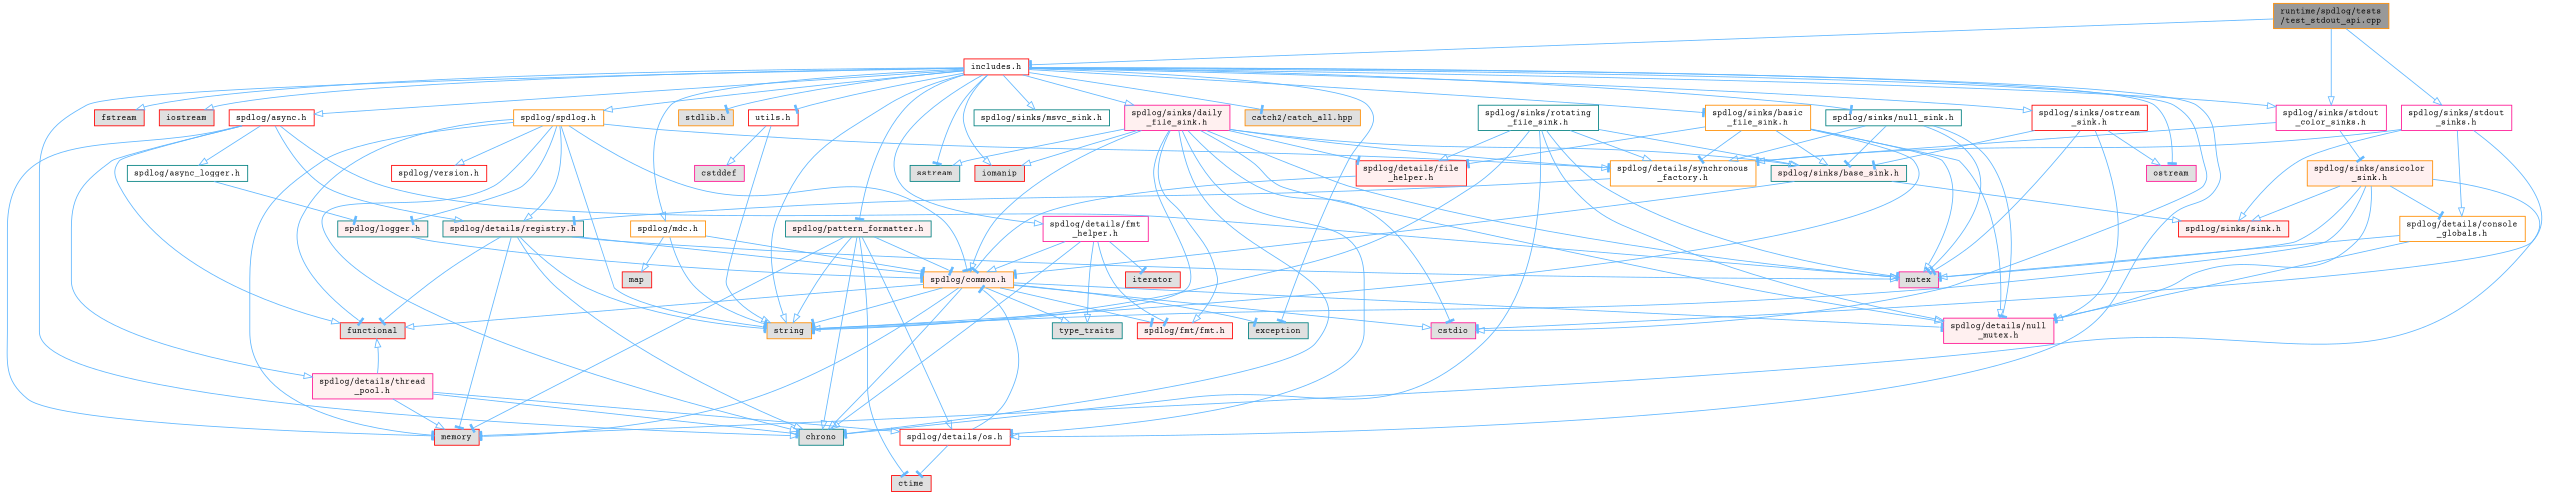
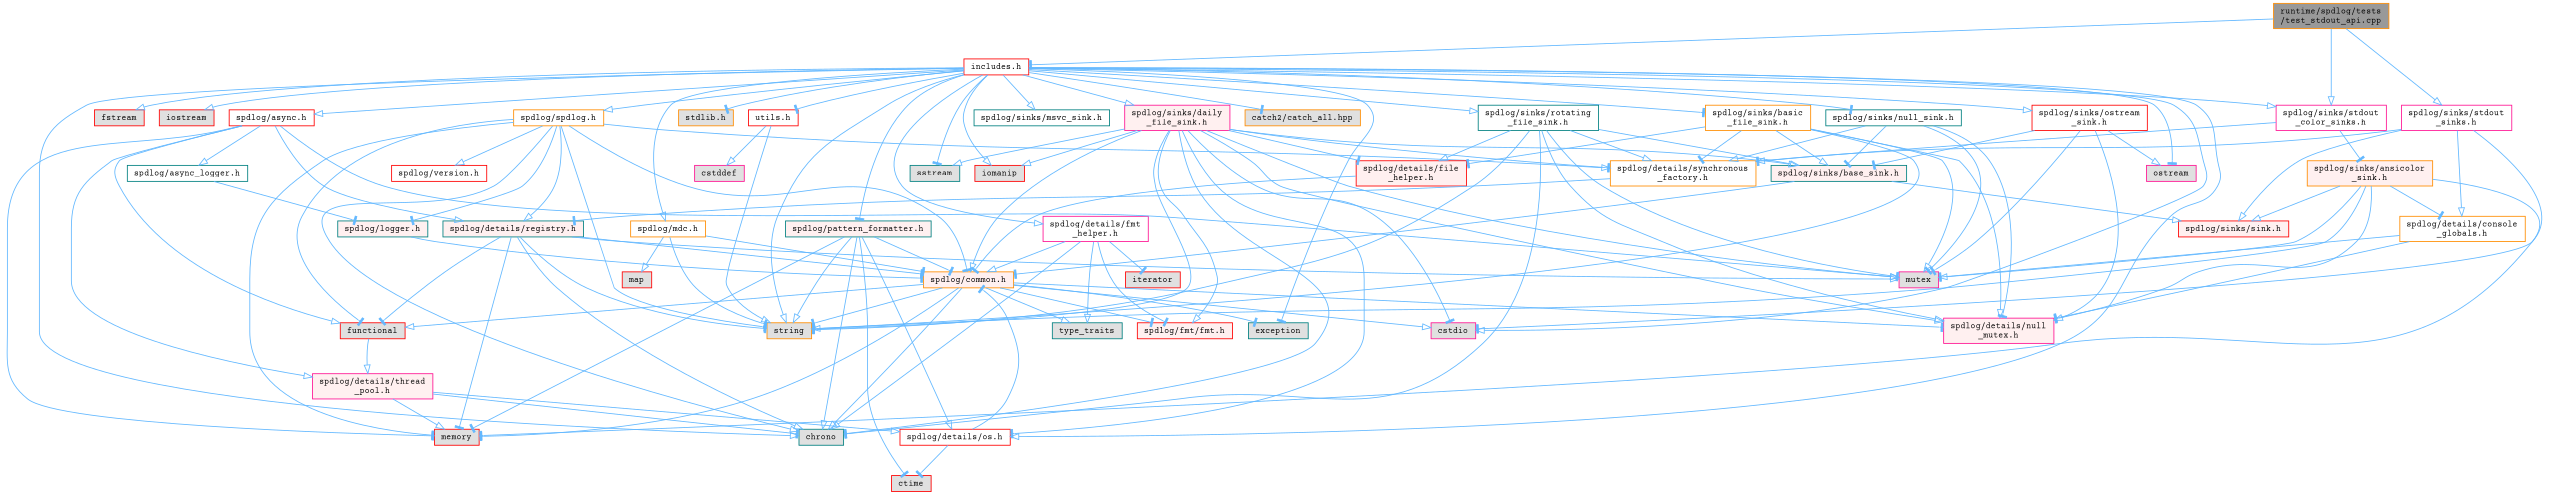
none -> (1249, 91)
(378, 360) -> (367, 352)
